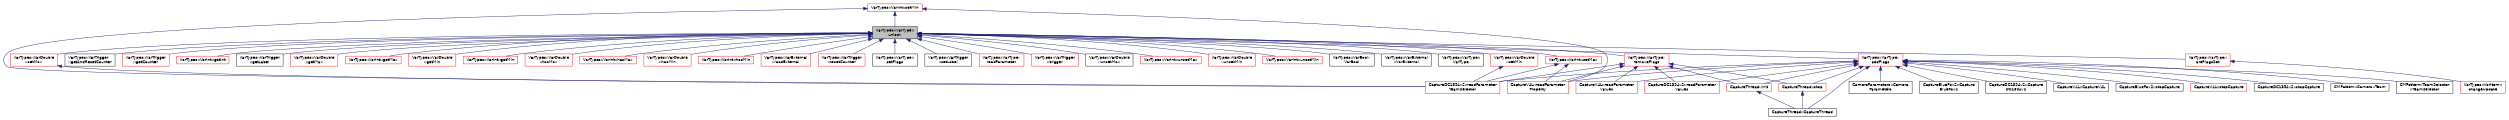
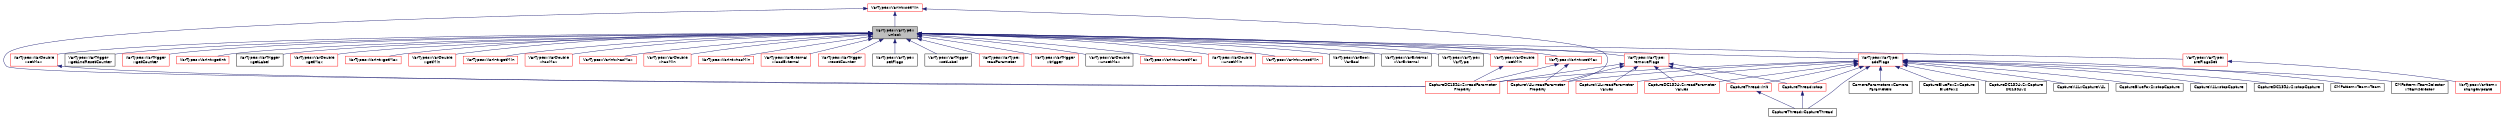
(1463, 87) -> (1463, 87)
(2219, 87) -> (2219, 87)
(2360, 87) -> (2358, 87)
